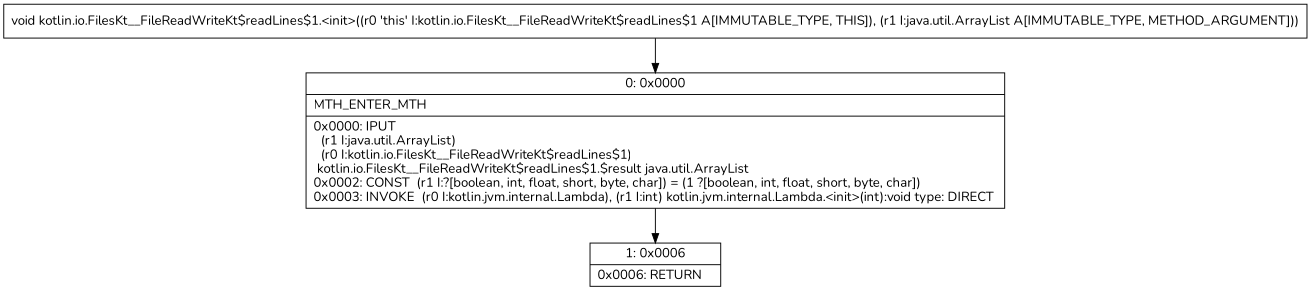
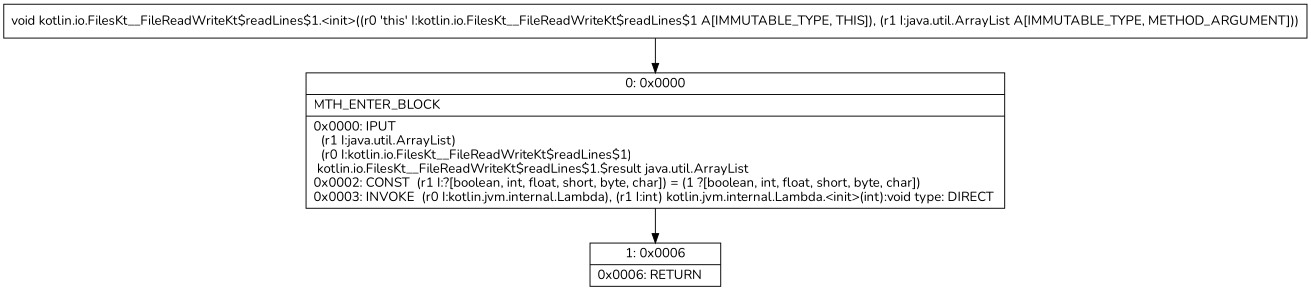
(370, 105) -> (378, 105)
